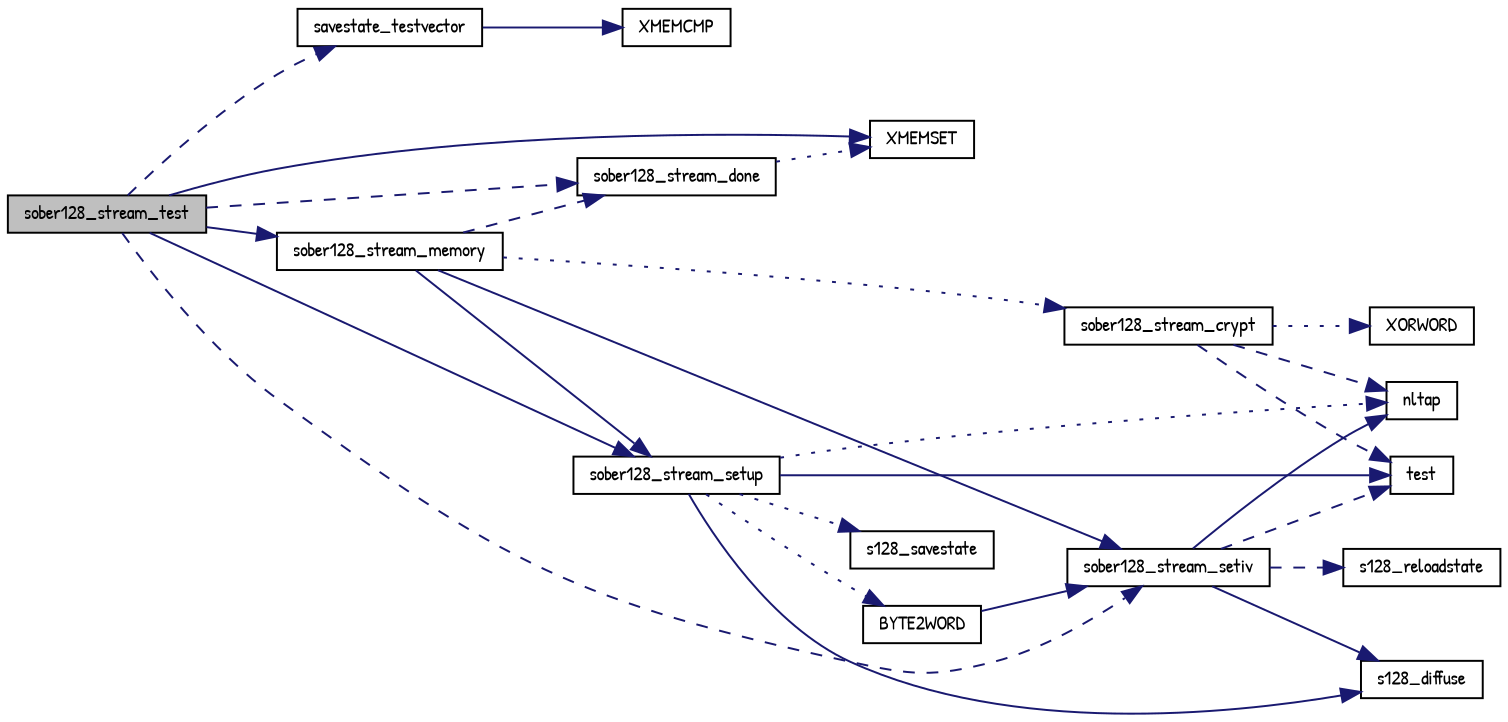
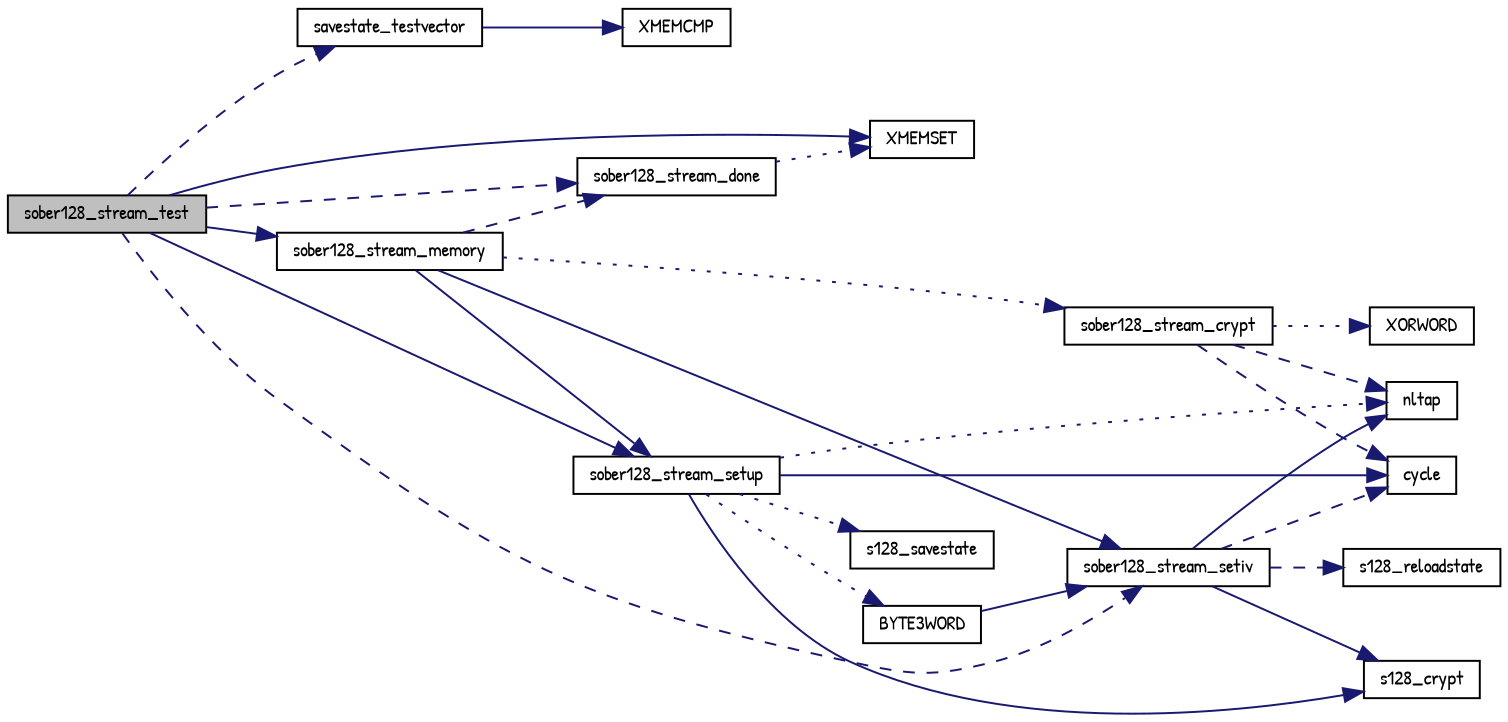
(1422, 475) -> (1422, 475)
(922, 625) -> (922, 625)
(1422, 680) -> (1422, 680)
